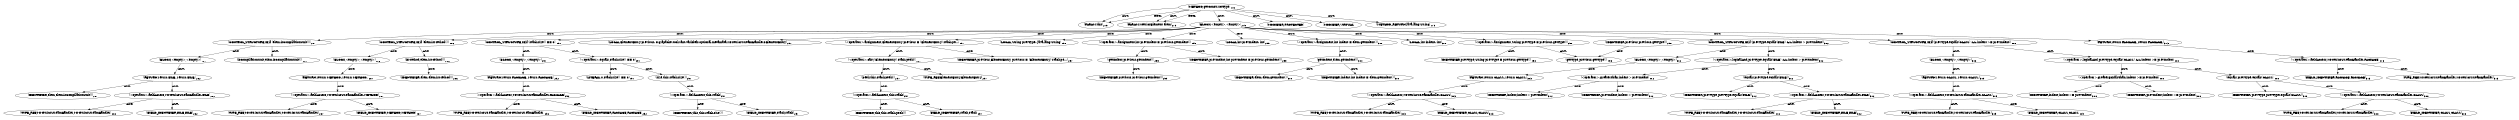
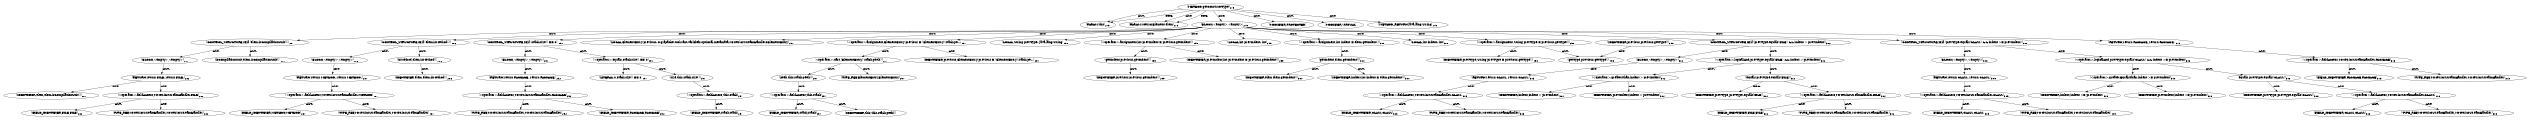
(1751, 87) -> (1757, 87)
(698, 113) -> none
